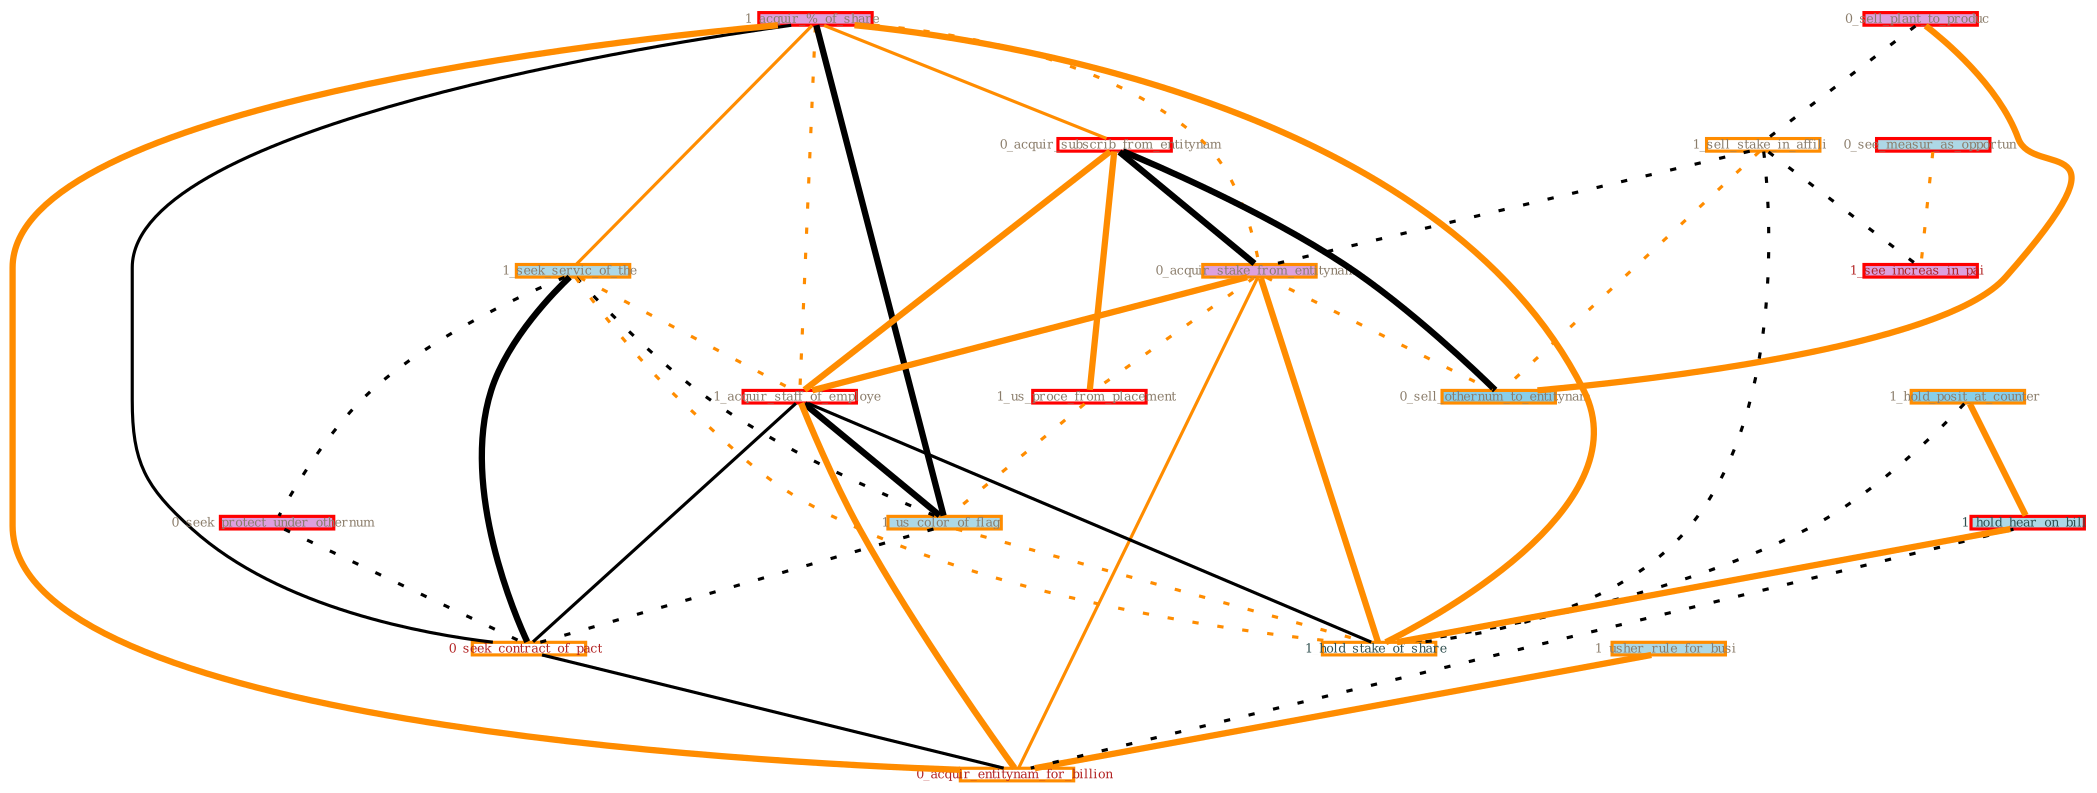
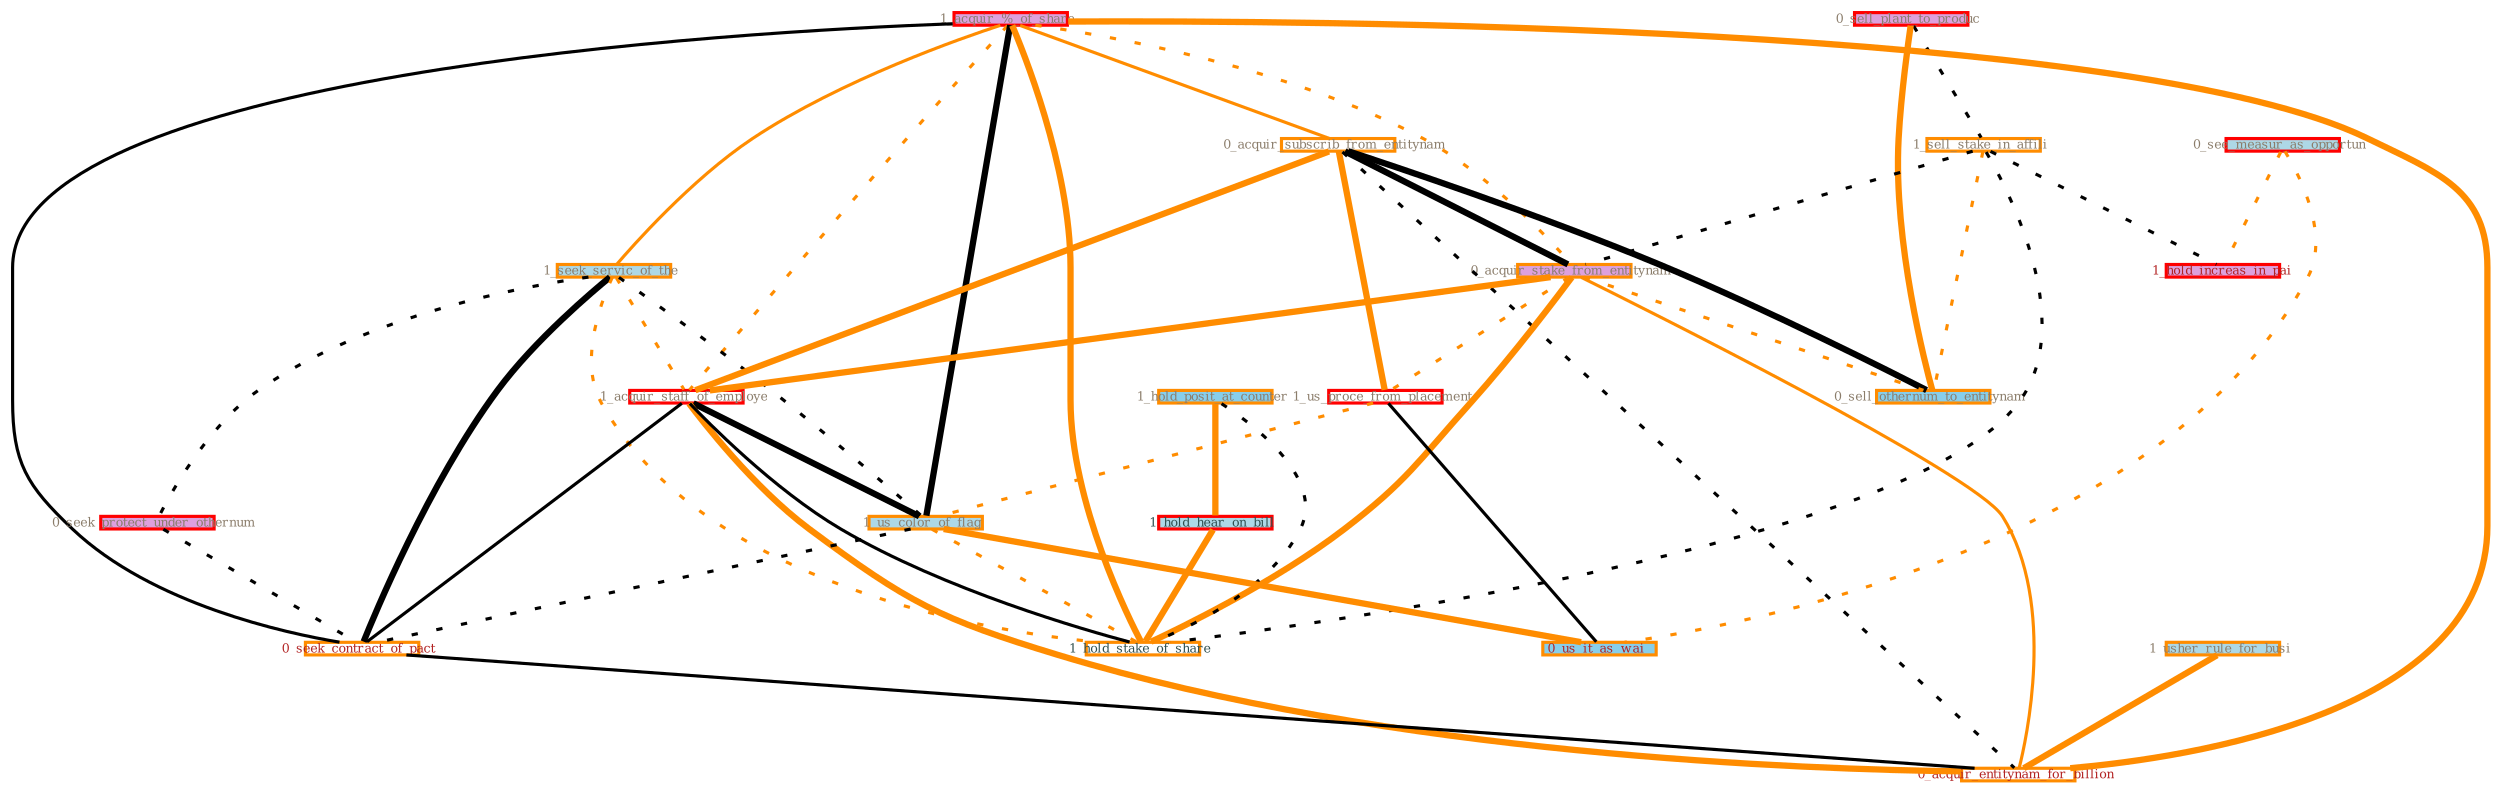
(1115, 145) -> (1338, 145)
(1921, 271) -> (2223, 271)
(1522, 649) -> (1678, 460)
none -> (1599, 649)
